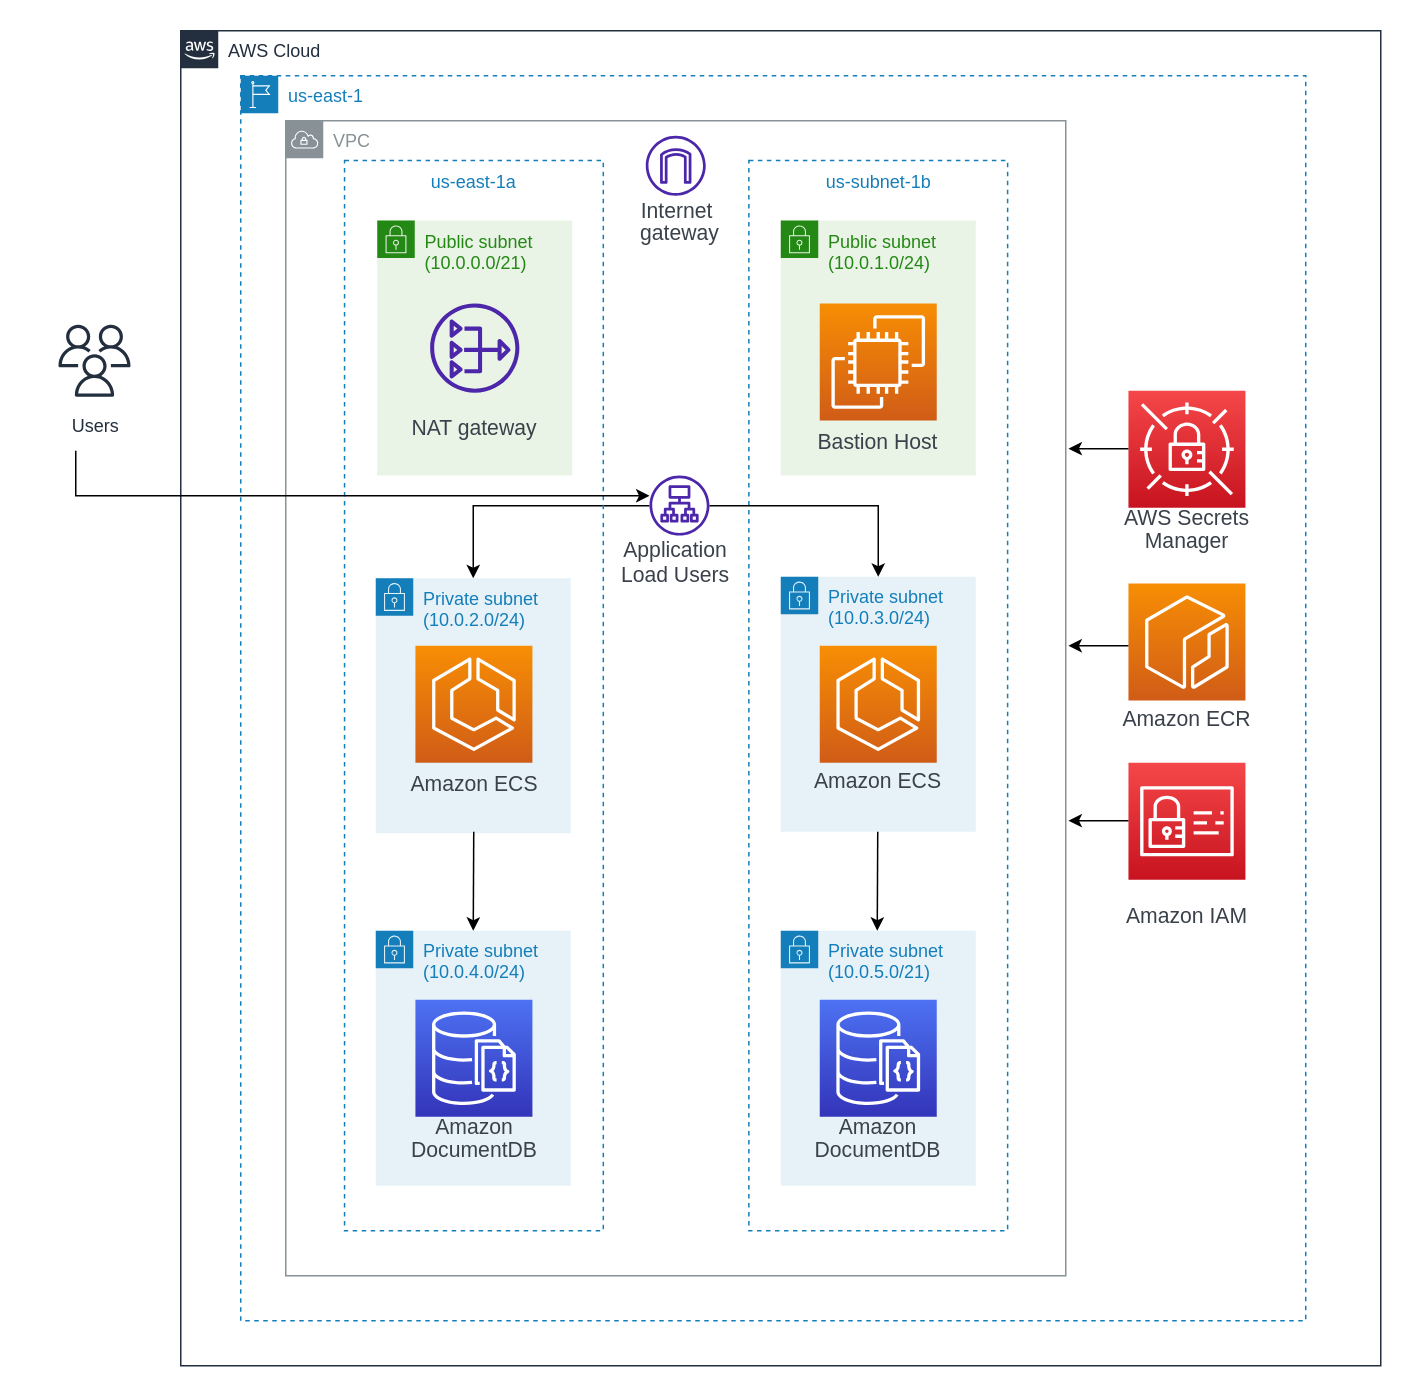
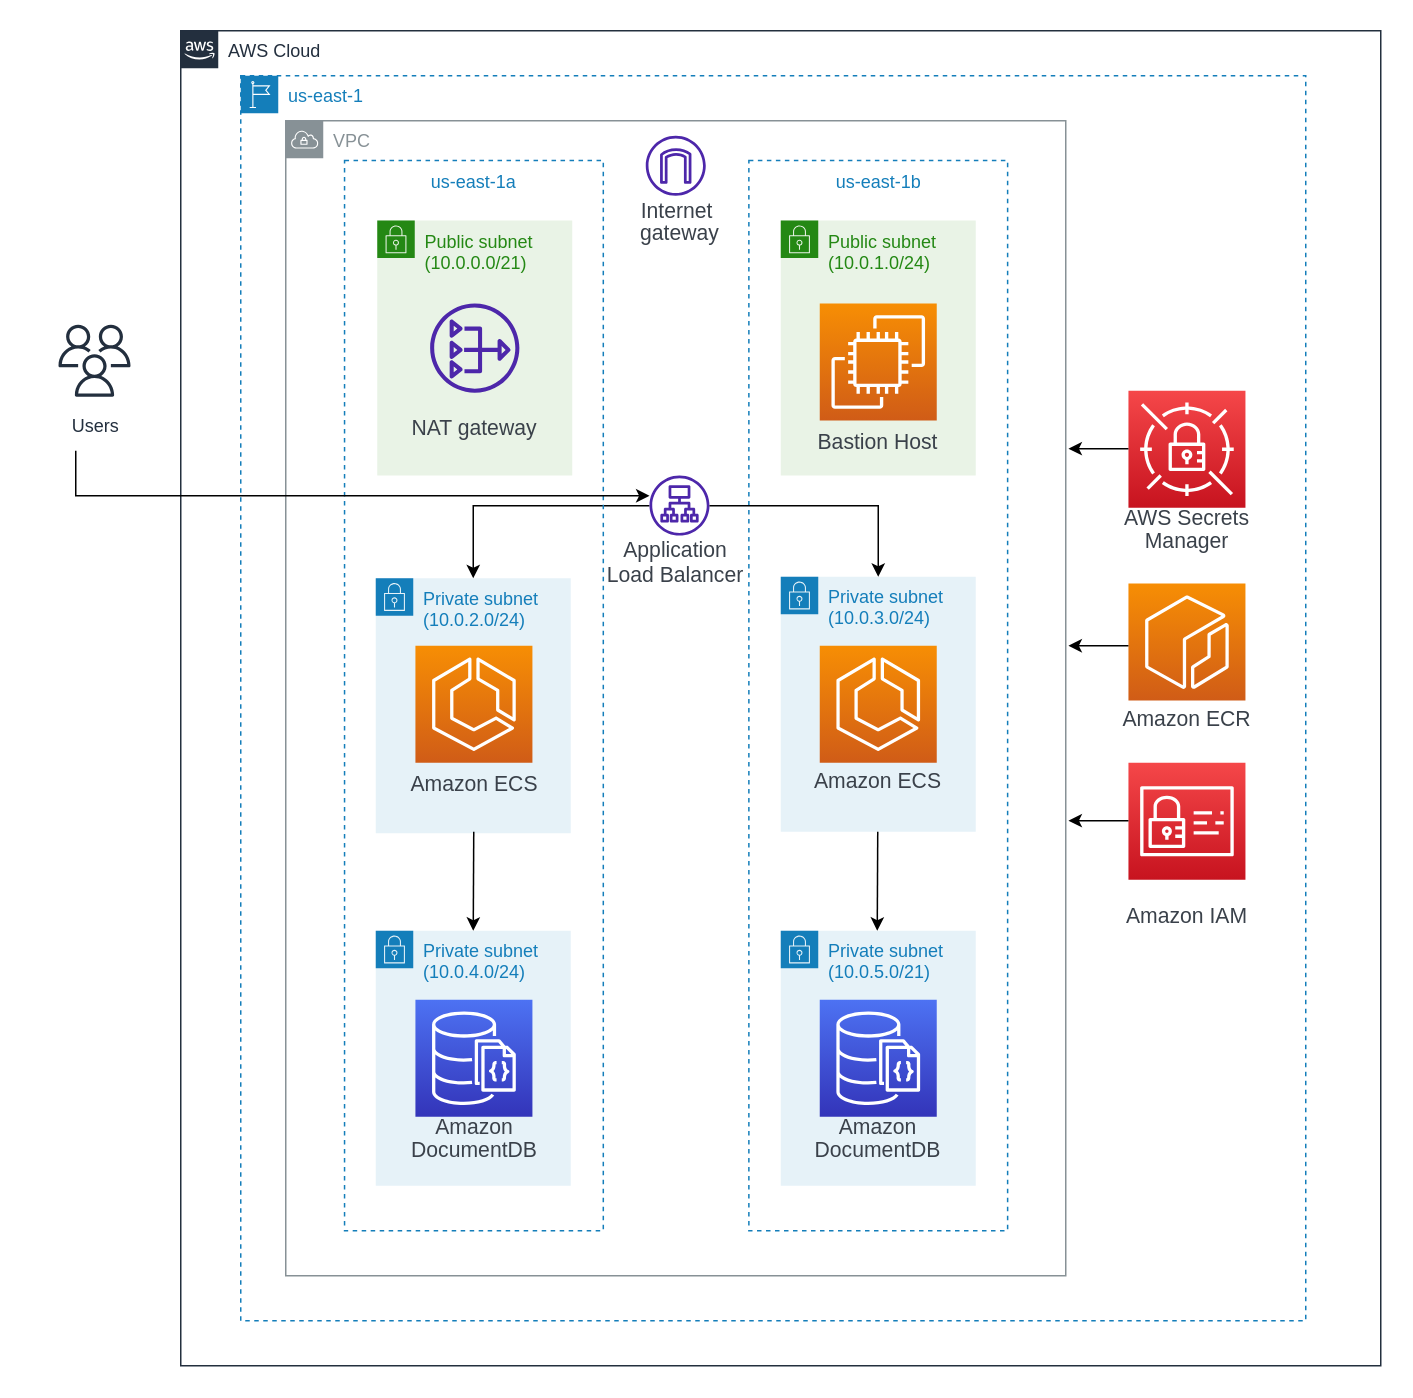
(879, 183) -> (879, 183)
(676, 562) -> (676, 562)
